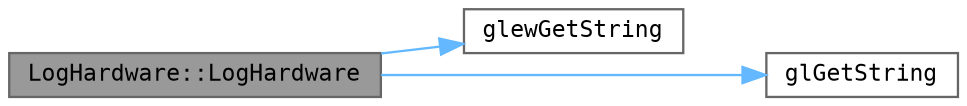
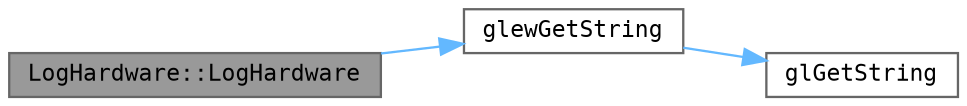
(562, 75) -> (713, 52)
